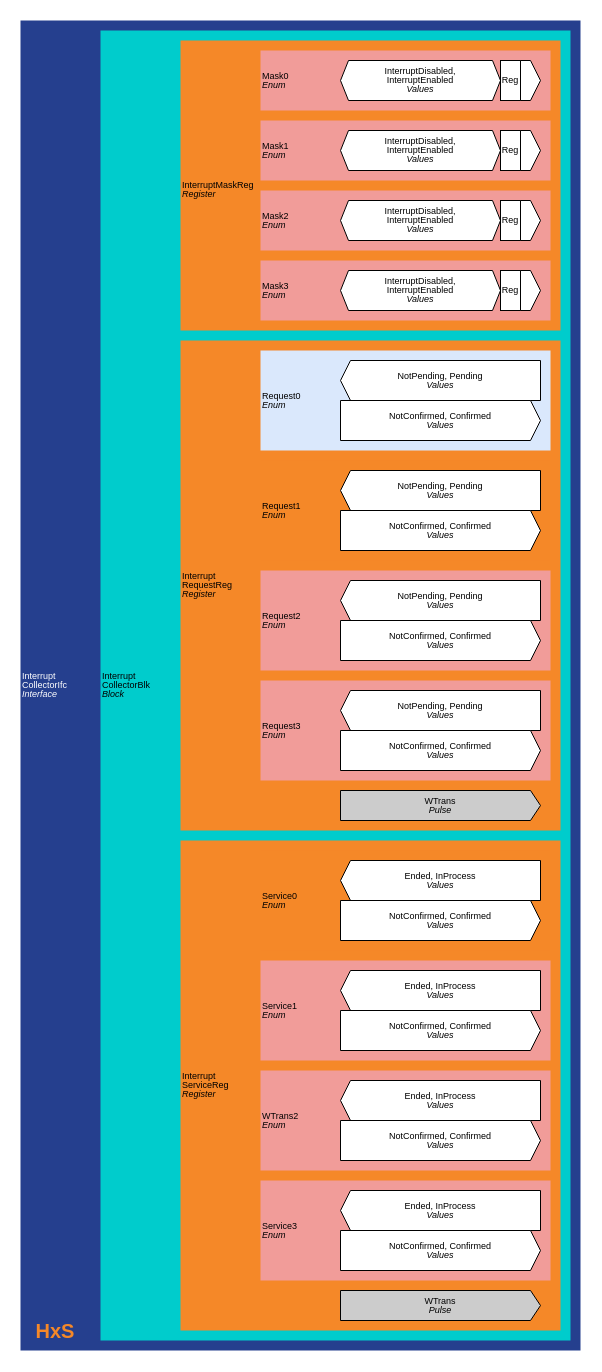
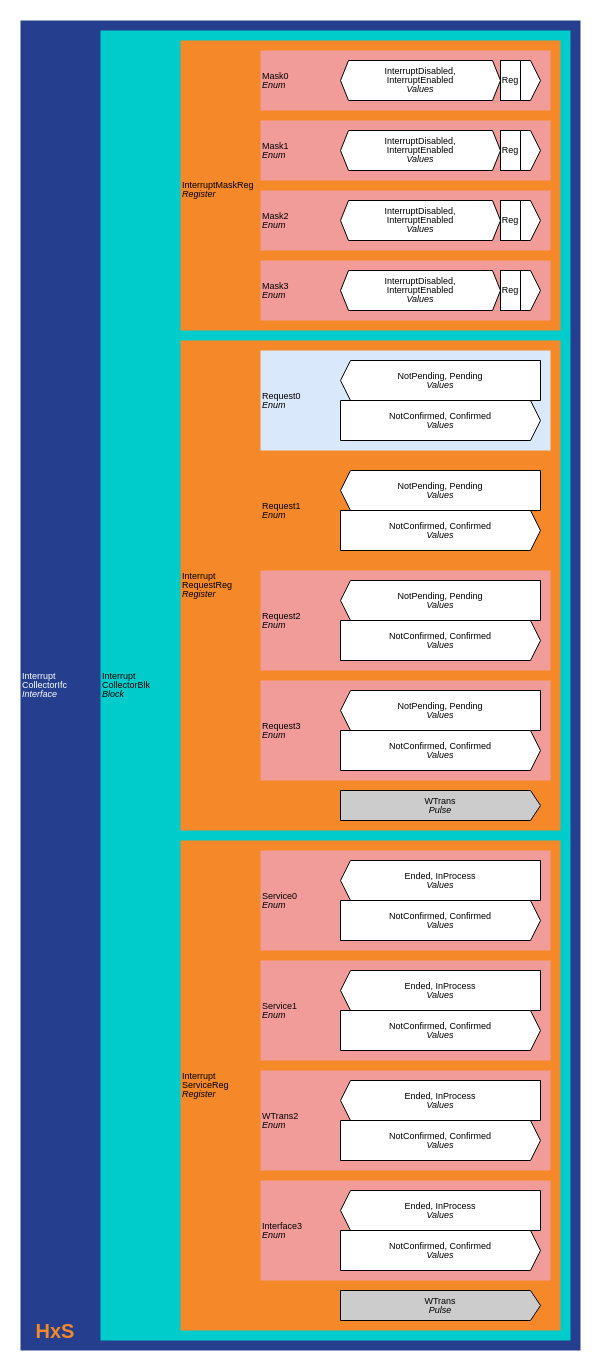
(281, 901) -> (281, 901)
(281, 1231) -> (288, 1231)
